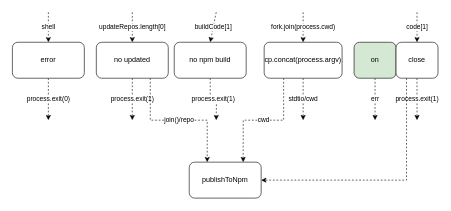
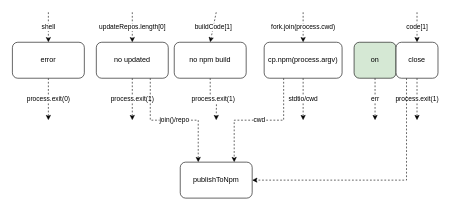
(303, 60) -> (303, 60)
(225, 180) -> (216, 180)
